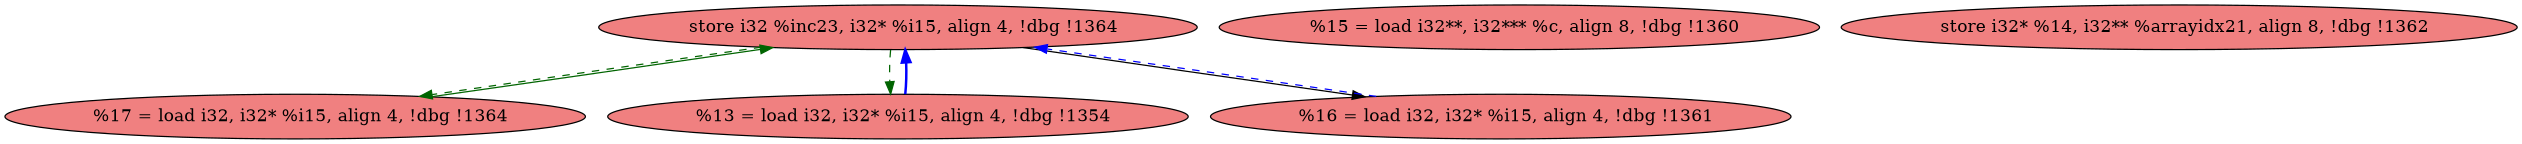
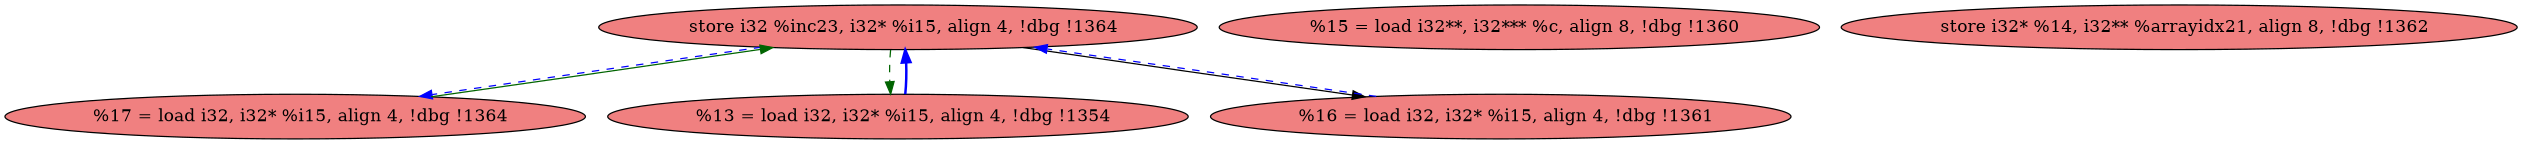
(597, 71) -> (597, 71)
